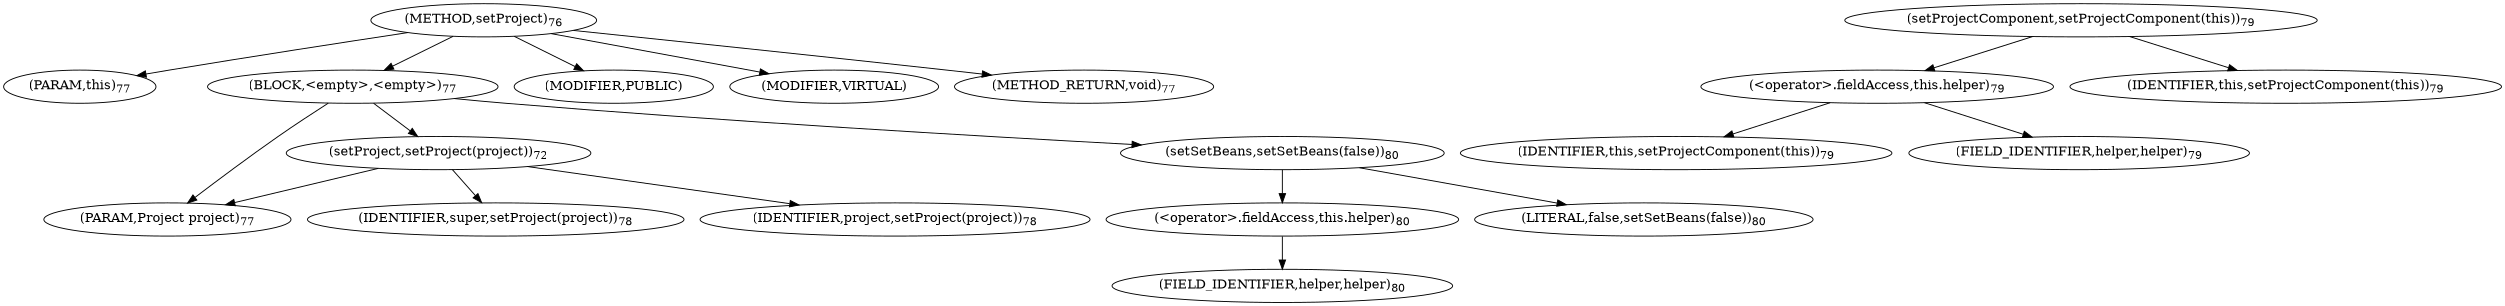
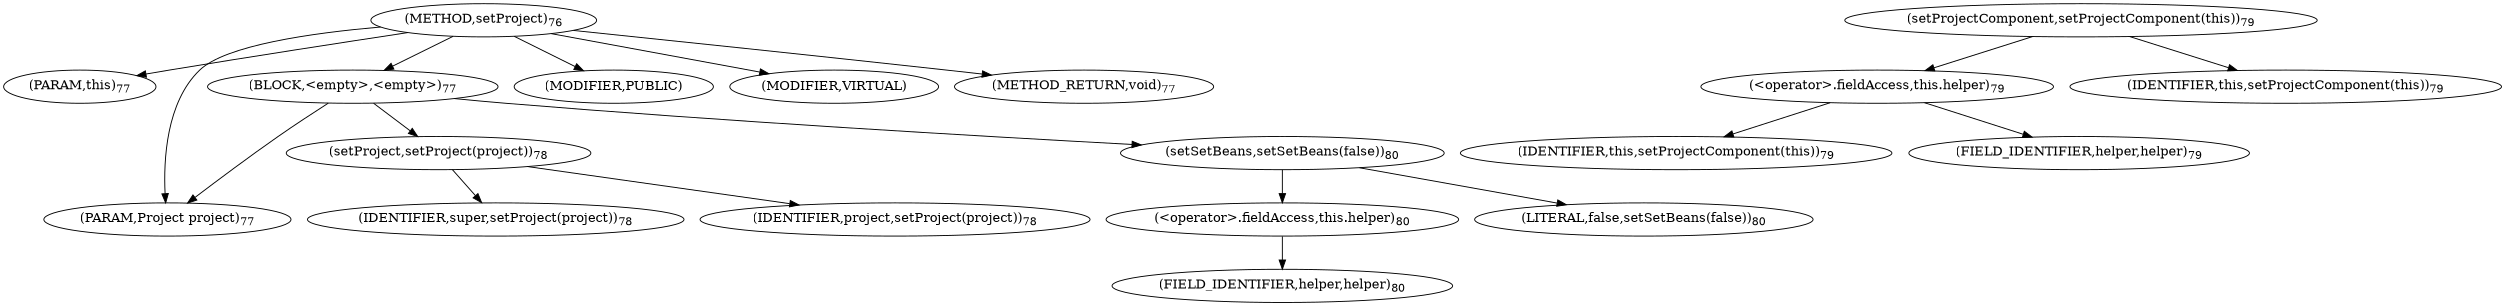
(541, 152) -> (541, 152)
(307, 185) -> (231, 53)
